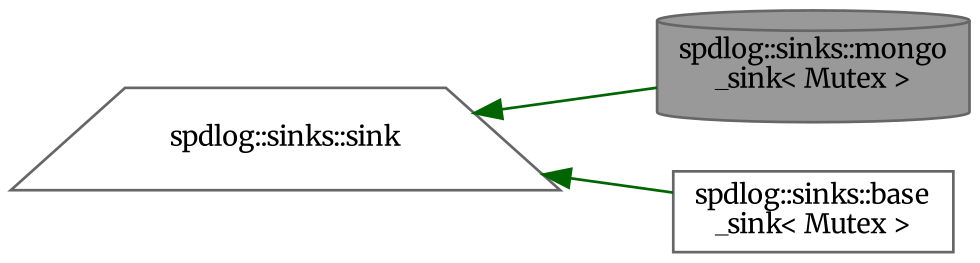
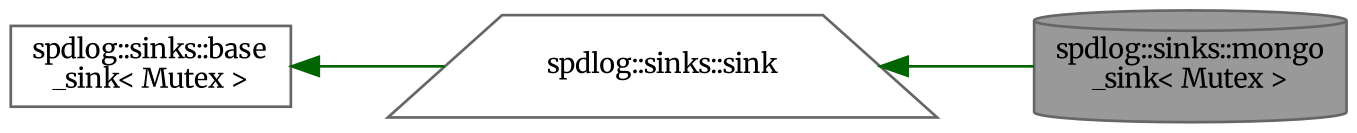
(622, 185) -> (382, 66)
